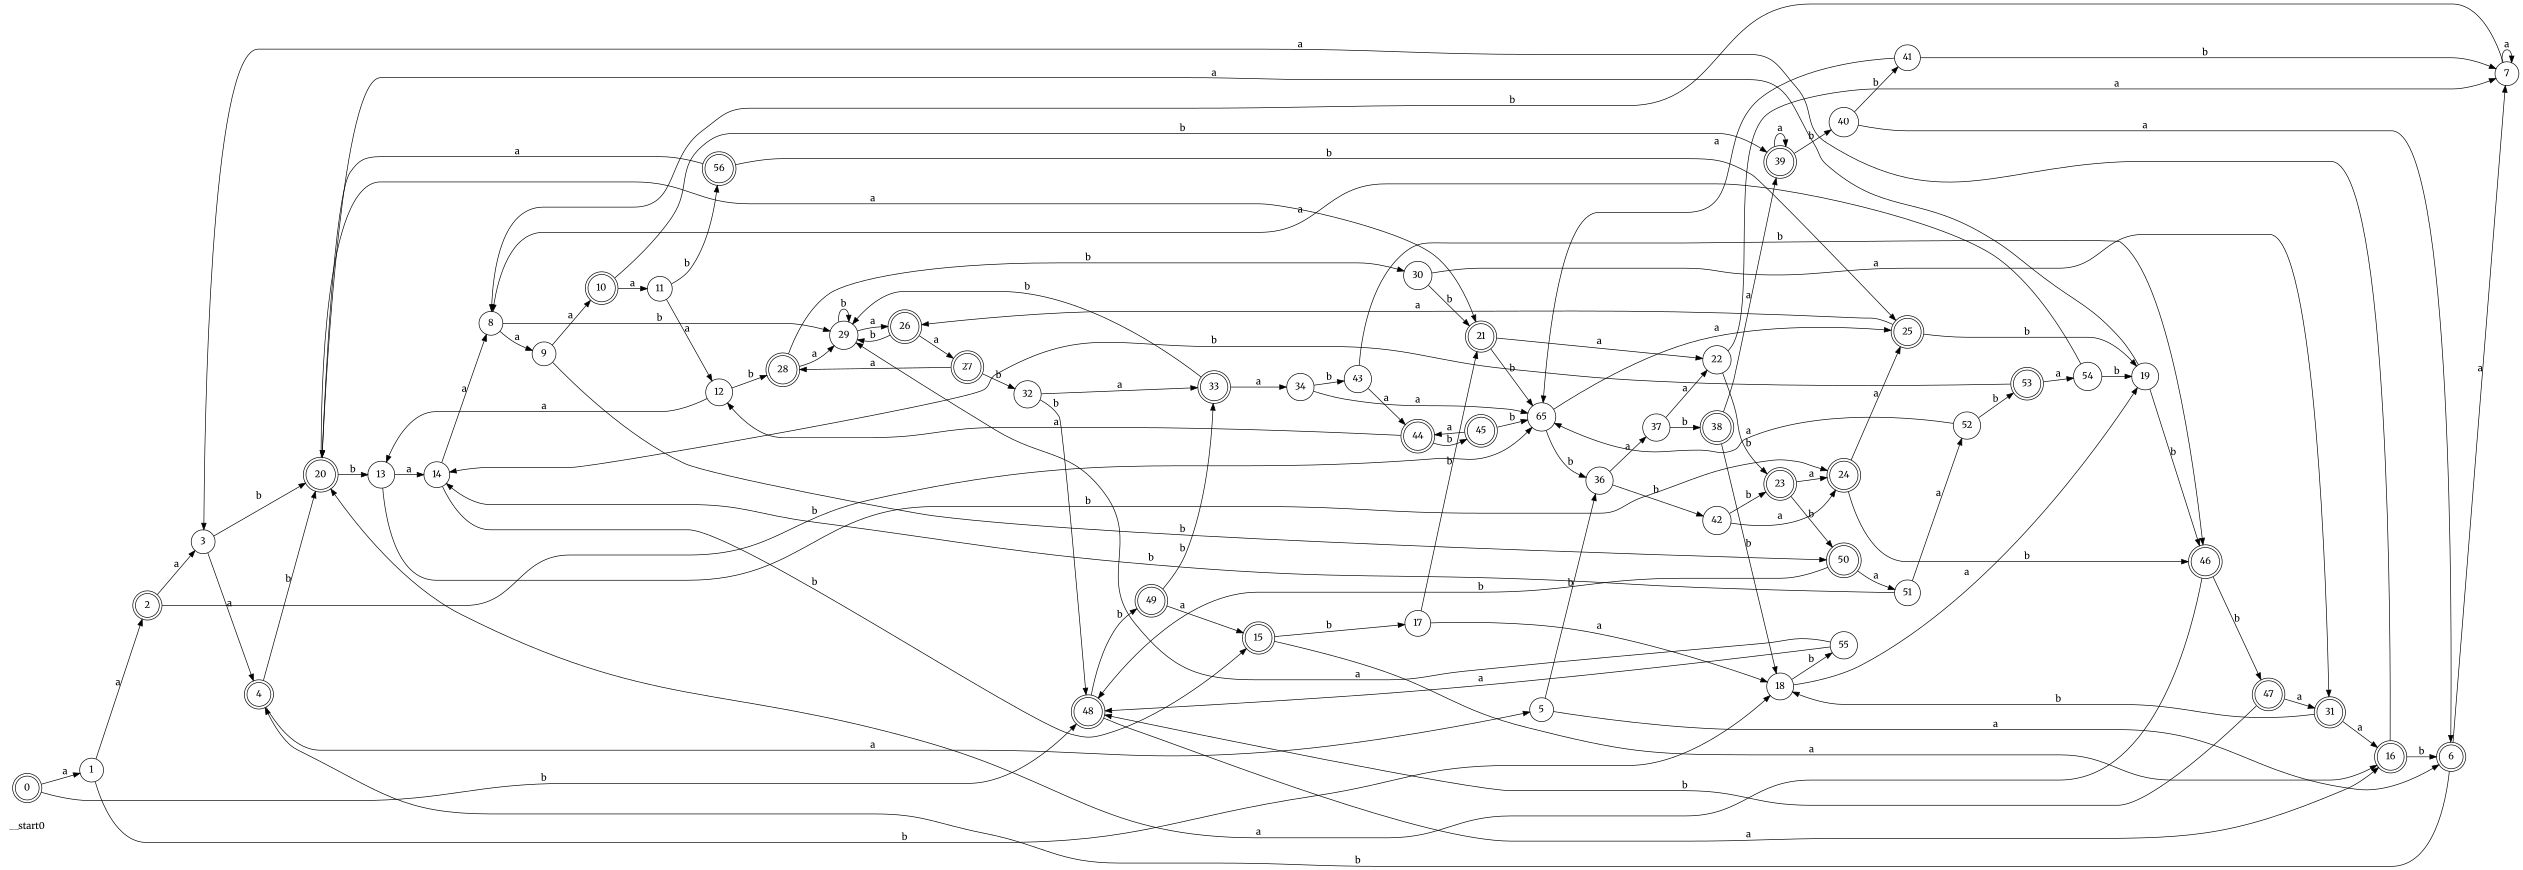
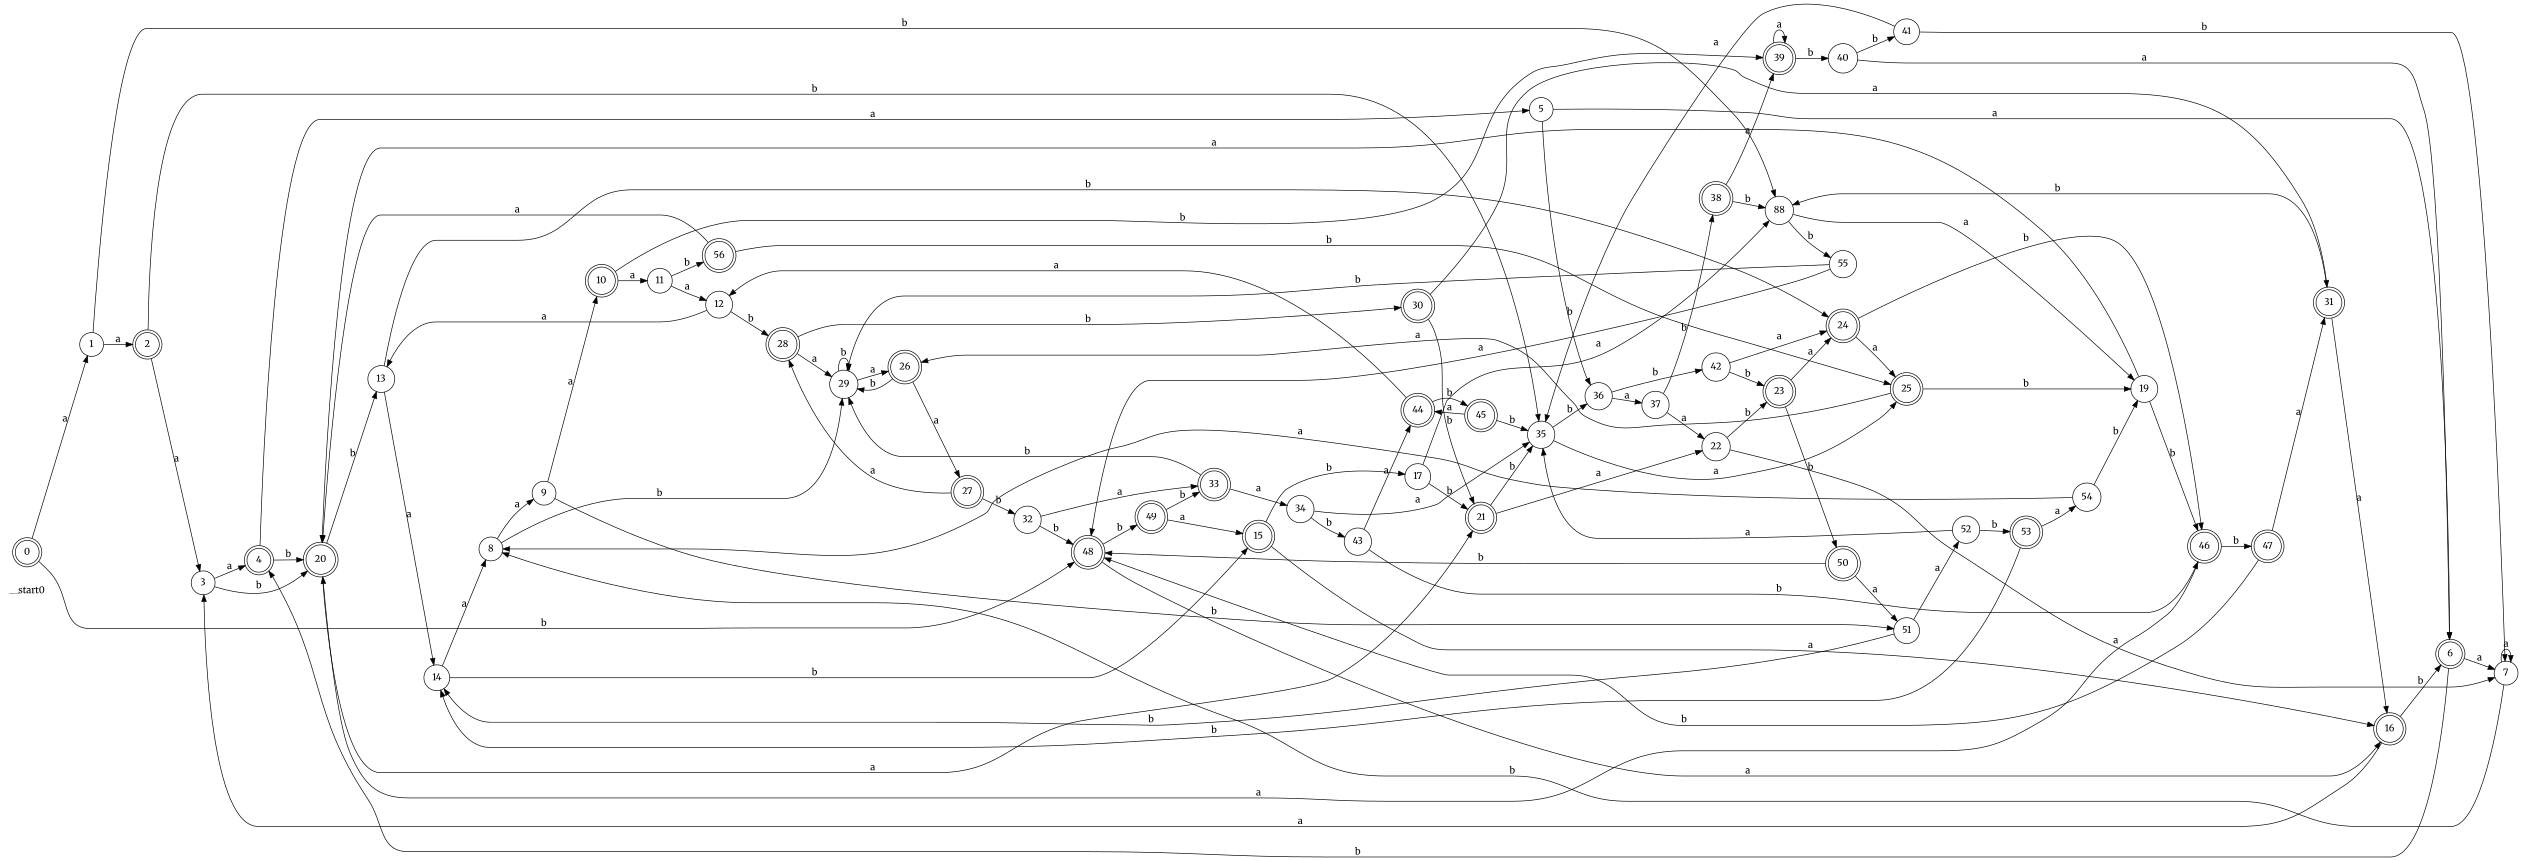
(1418, 276) -> (1418, 306)
(1542, 417) -> (1541, 435)
(1166, 534) -> (1247, 620)
(1358, 675) -> (1358, 280)
(1780, 686) -> (1779, 210)
